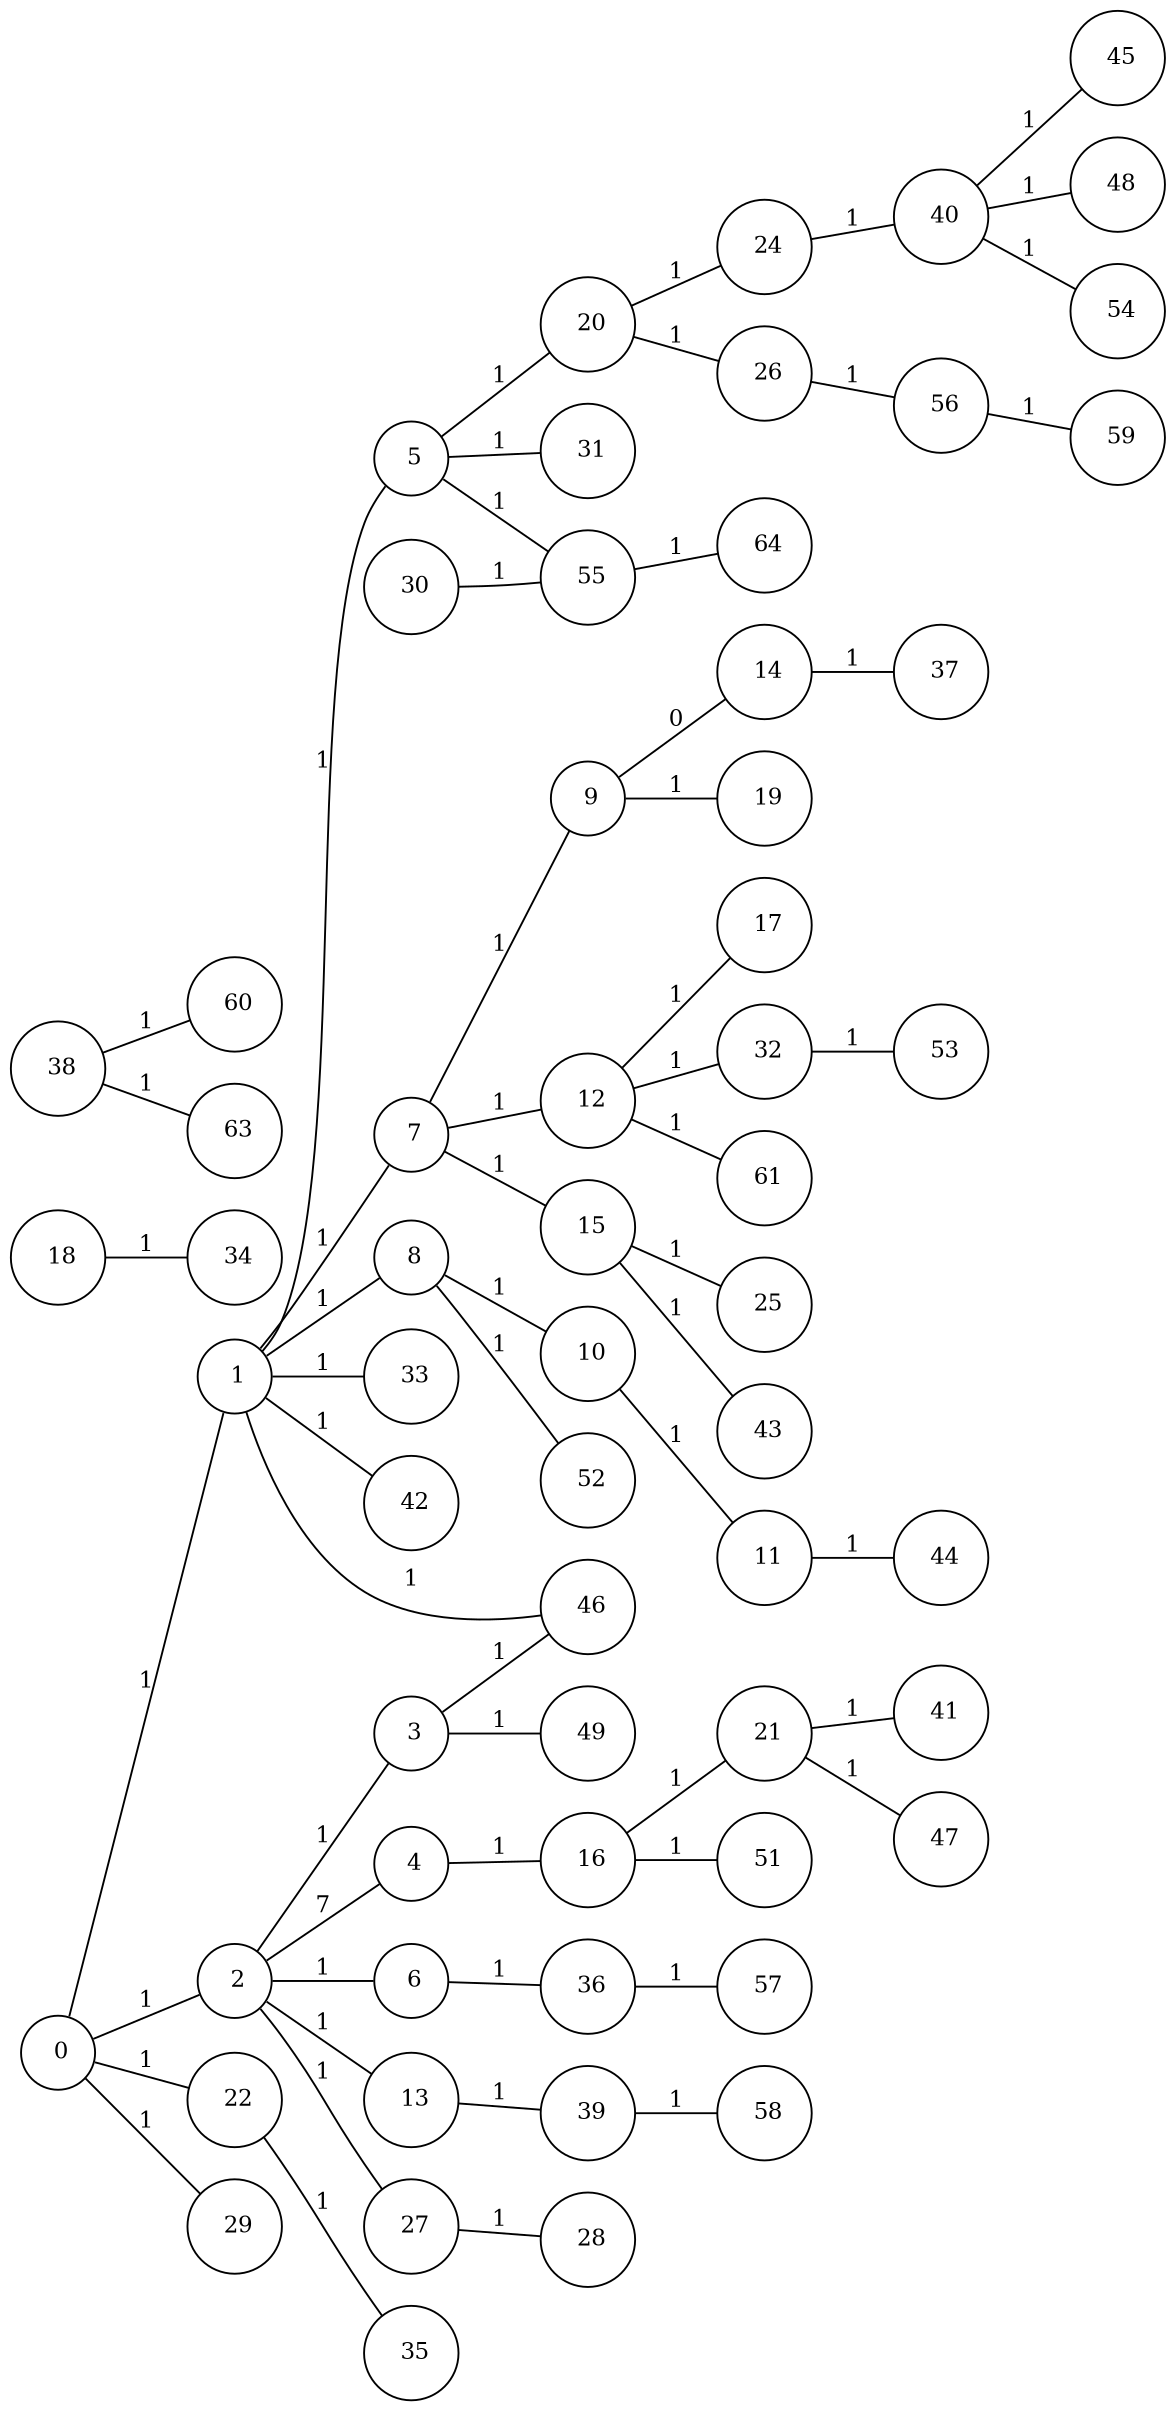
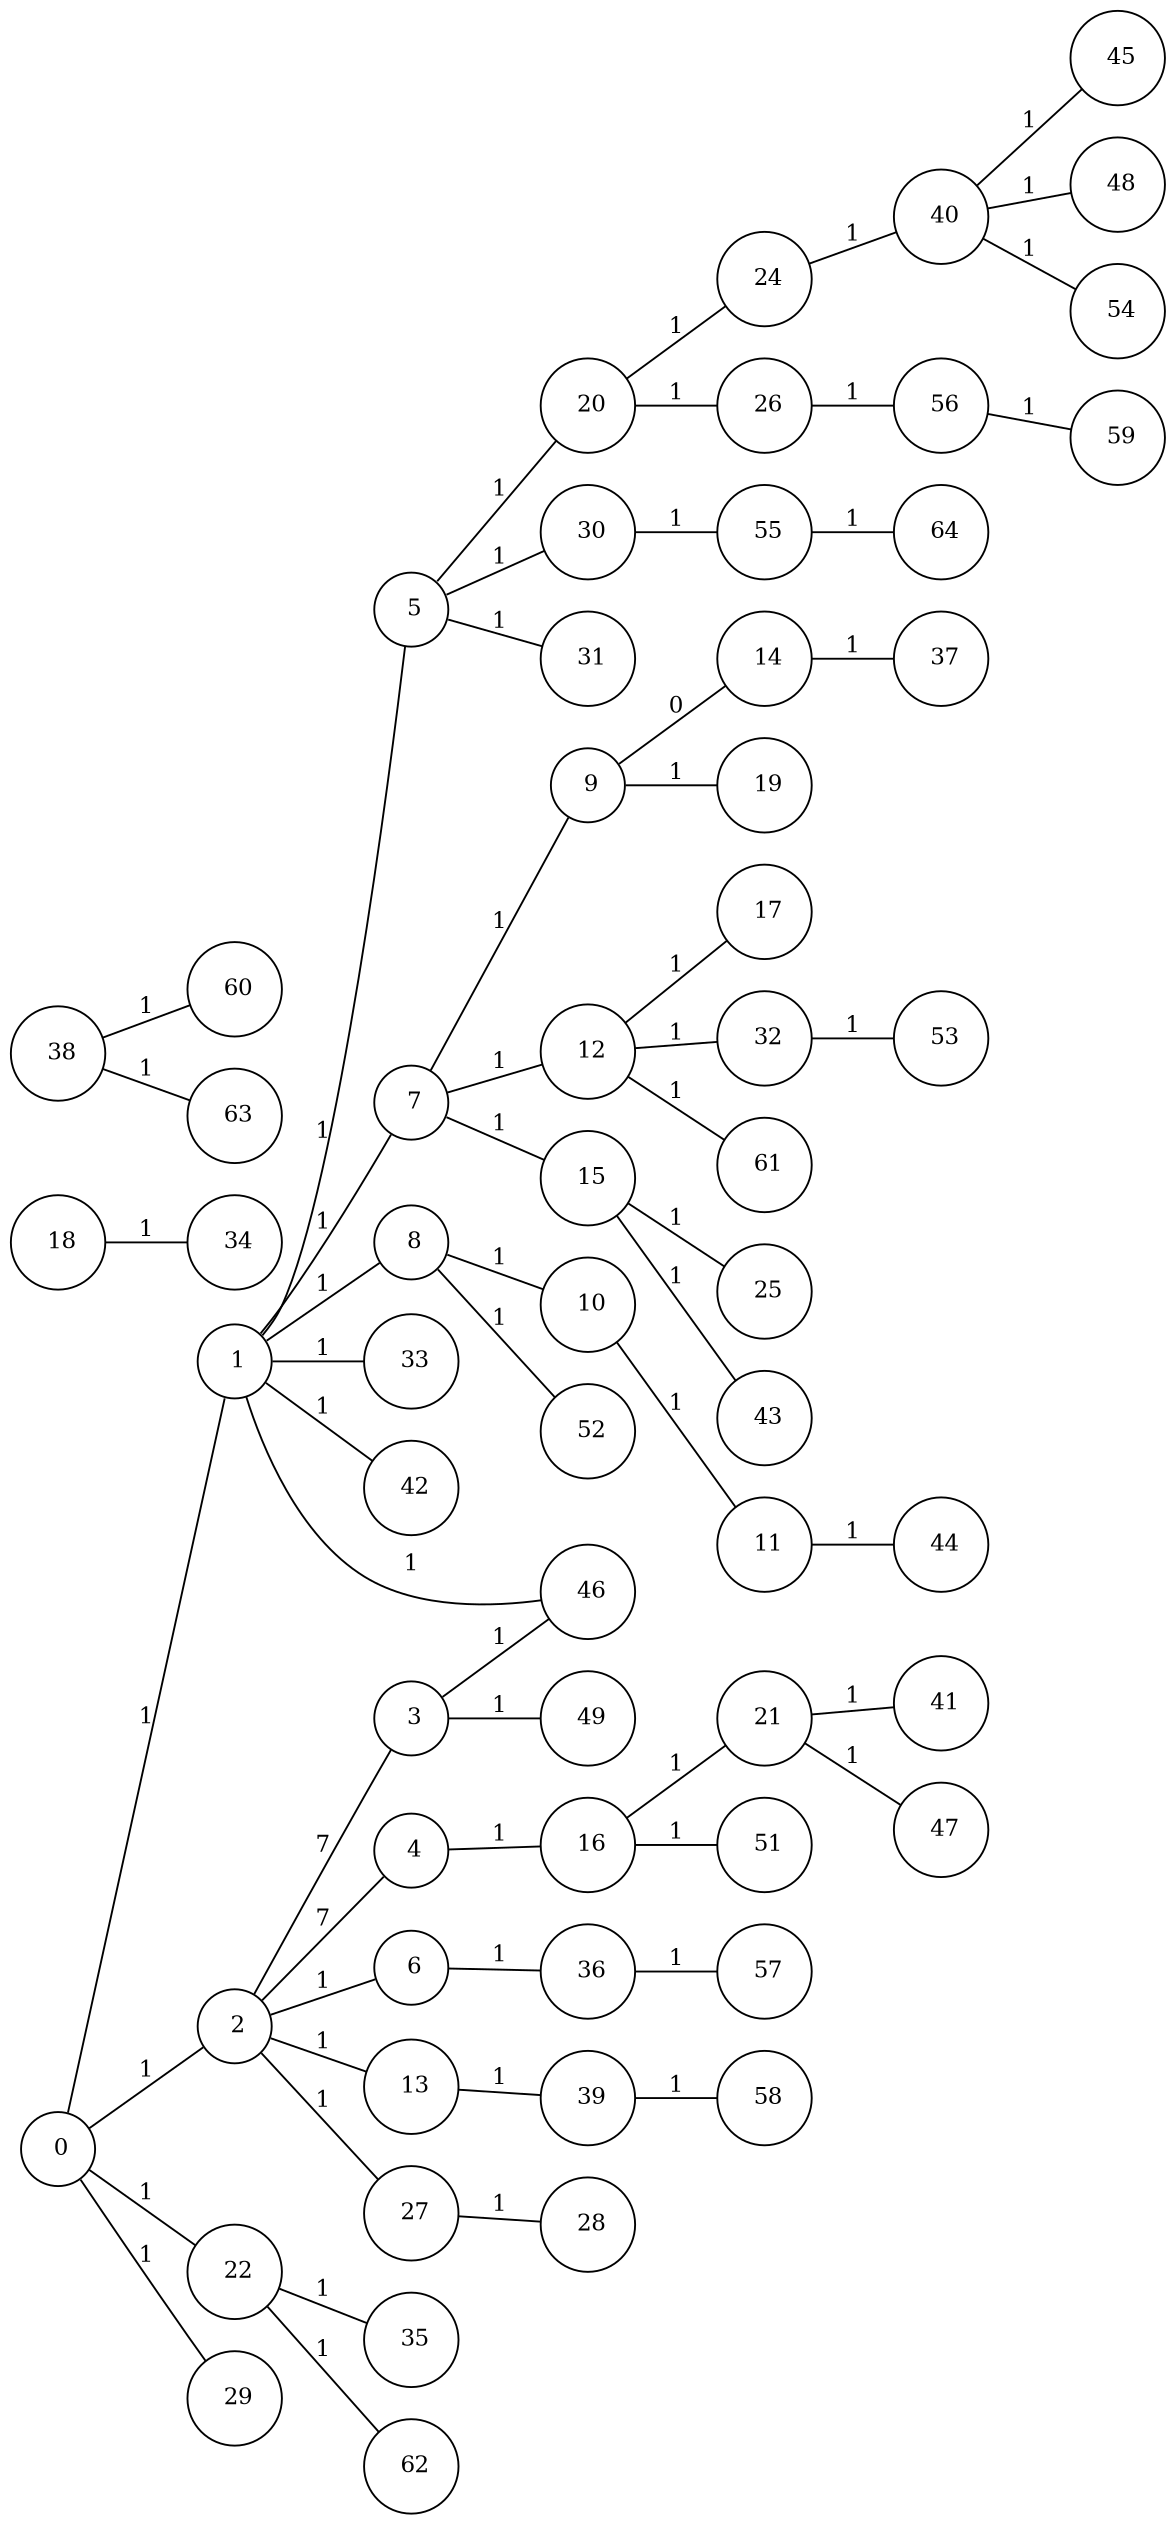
(496, 515) -> (496, 573)
(323, 1836) -> (323, 1846)
none -> (411, 2466)
